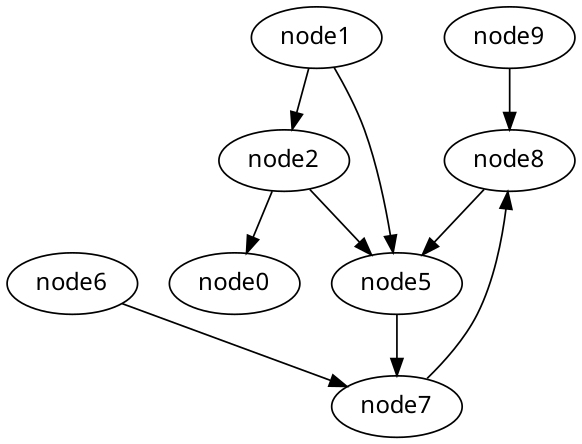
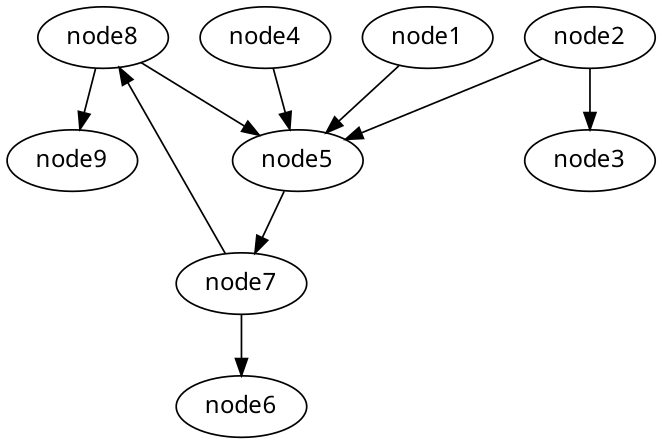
none -> (265, 38)
(303, 90) -> none
(510, 91) -> (90, 90)
(235, 284) -> (590, 161)
(226, 342) -> (241, 337)
